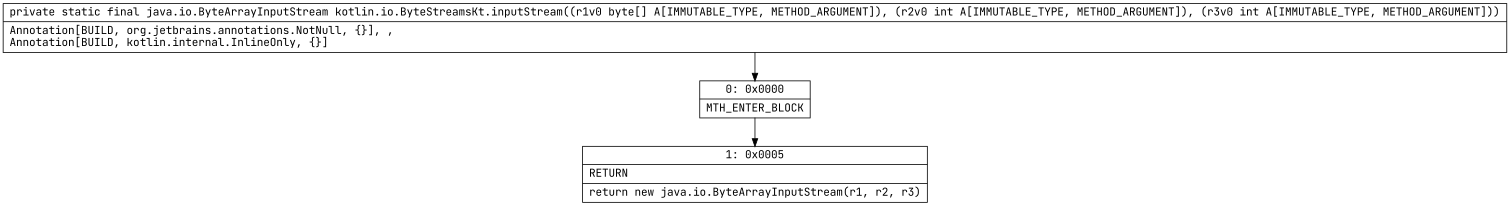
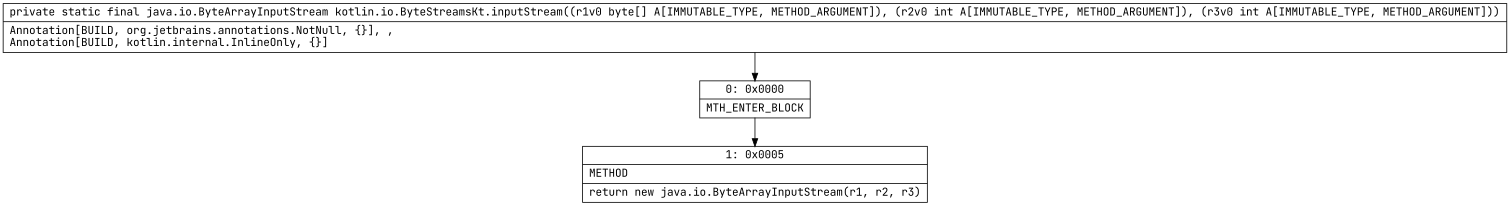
(609, 174) -> (609, 174)
